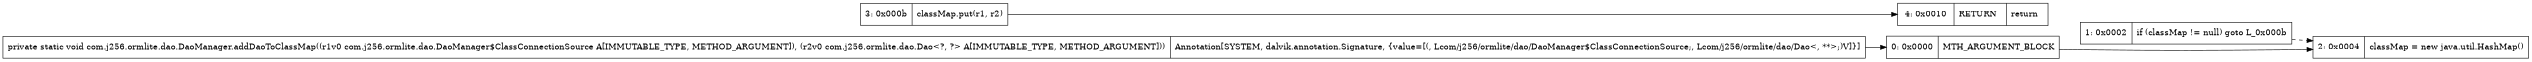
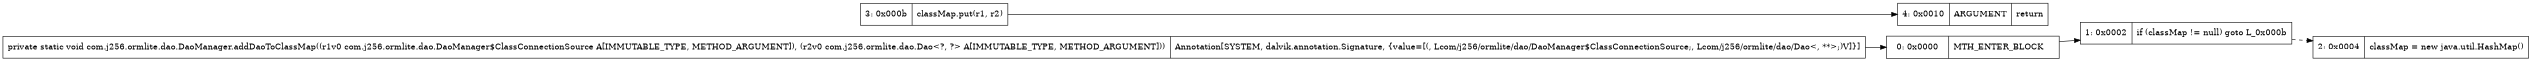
(1978, 14) -> (1980, 14)
(1999, 47) -> (1999, 47)
(2183, 50) -> (2067, 41)
